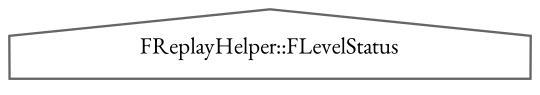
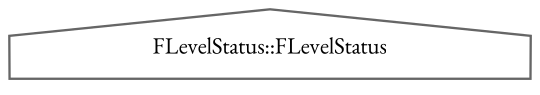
(270, 48) -> (270, 48)
